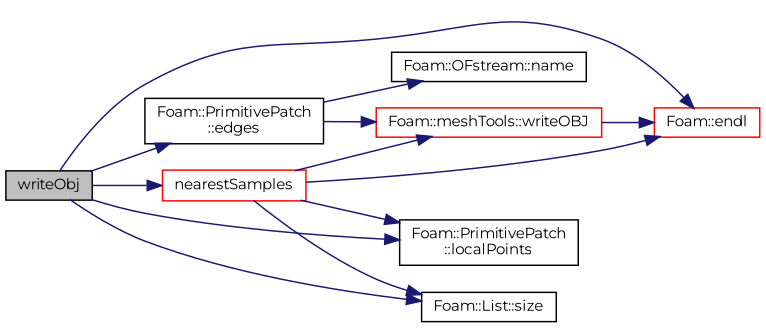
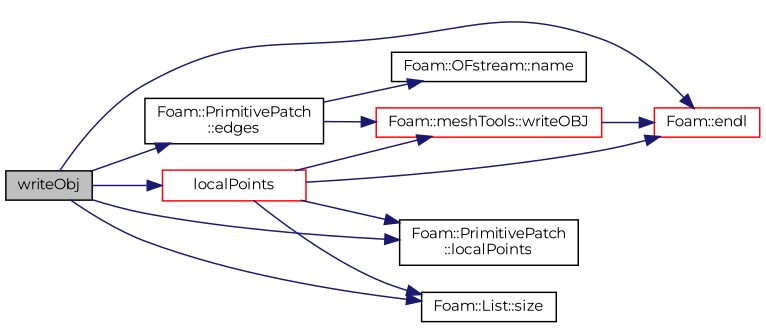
(234, 185) -> (234, 185)
